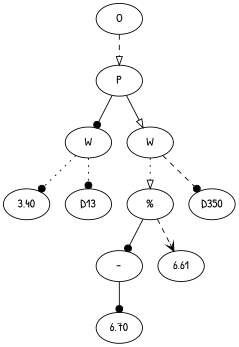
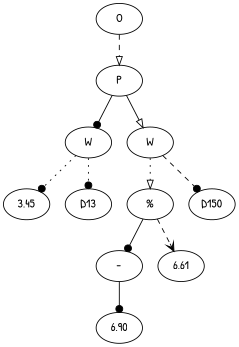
(27, 204) -> (27, 204)
(212, 204) -> (212, 204)
(119, 328) -> (119, 328)
